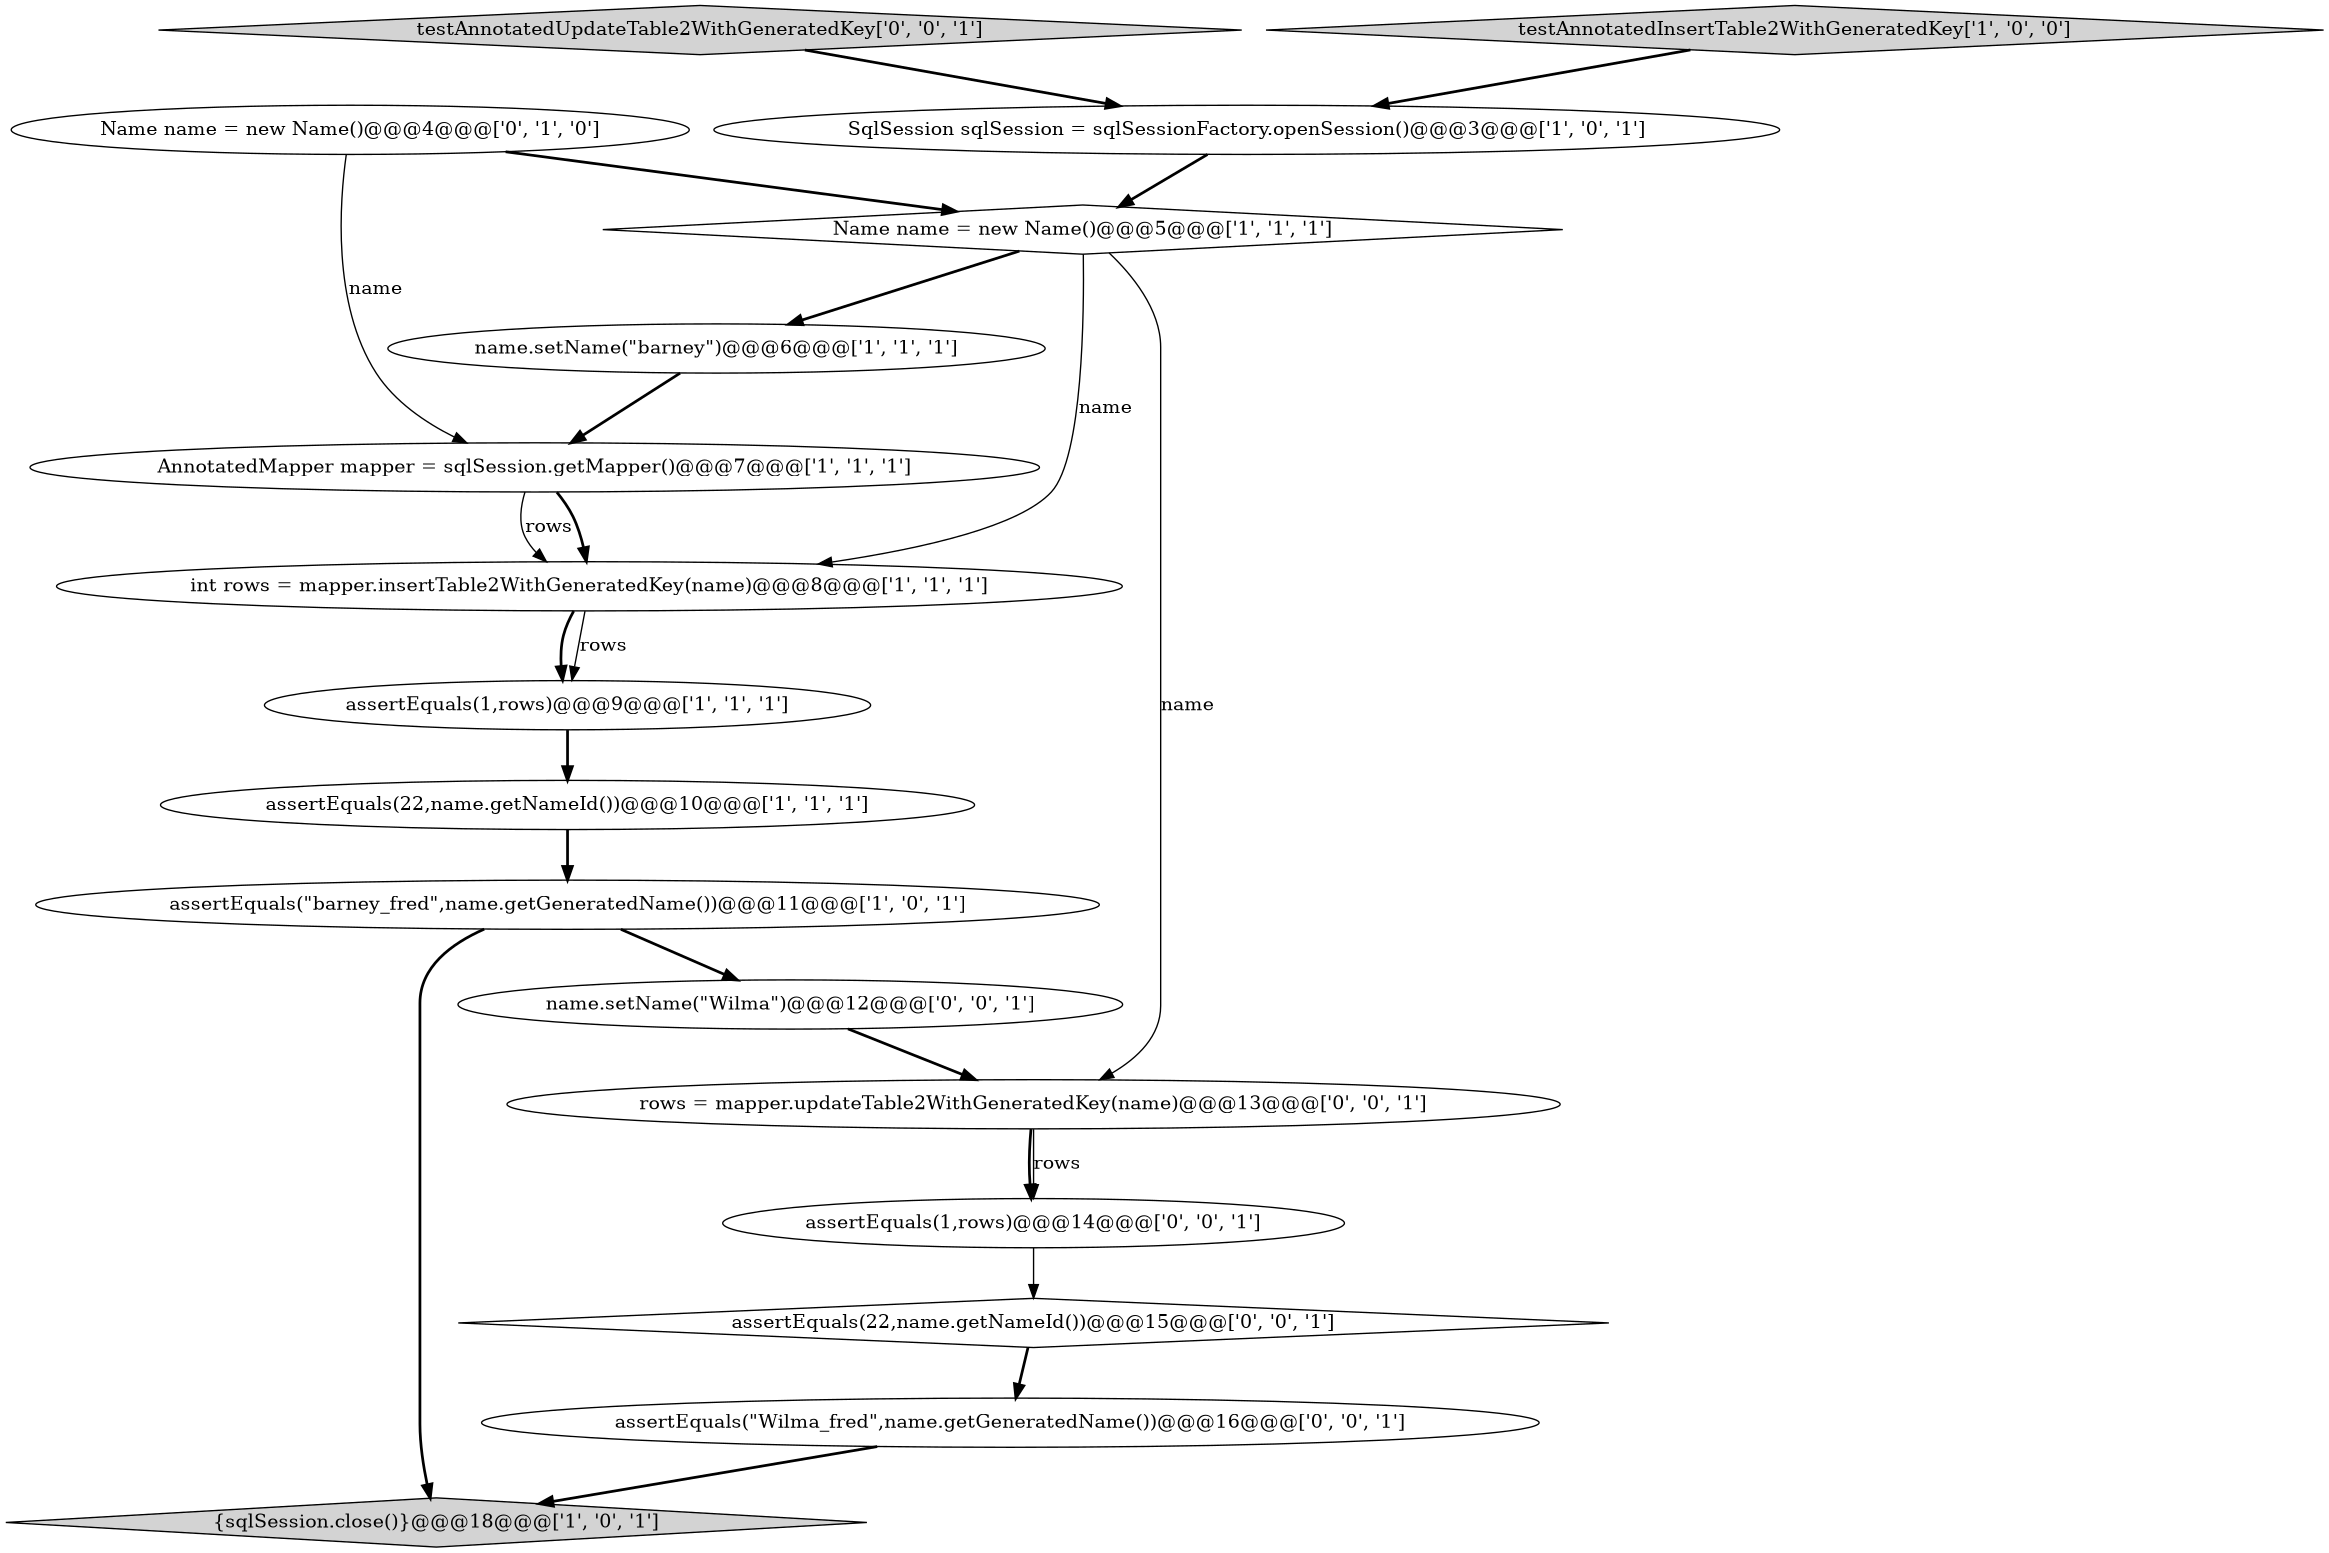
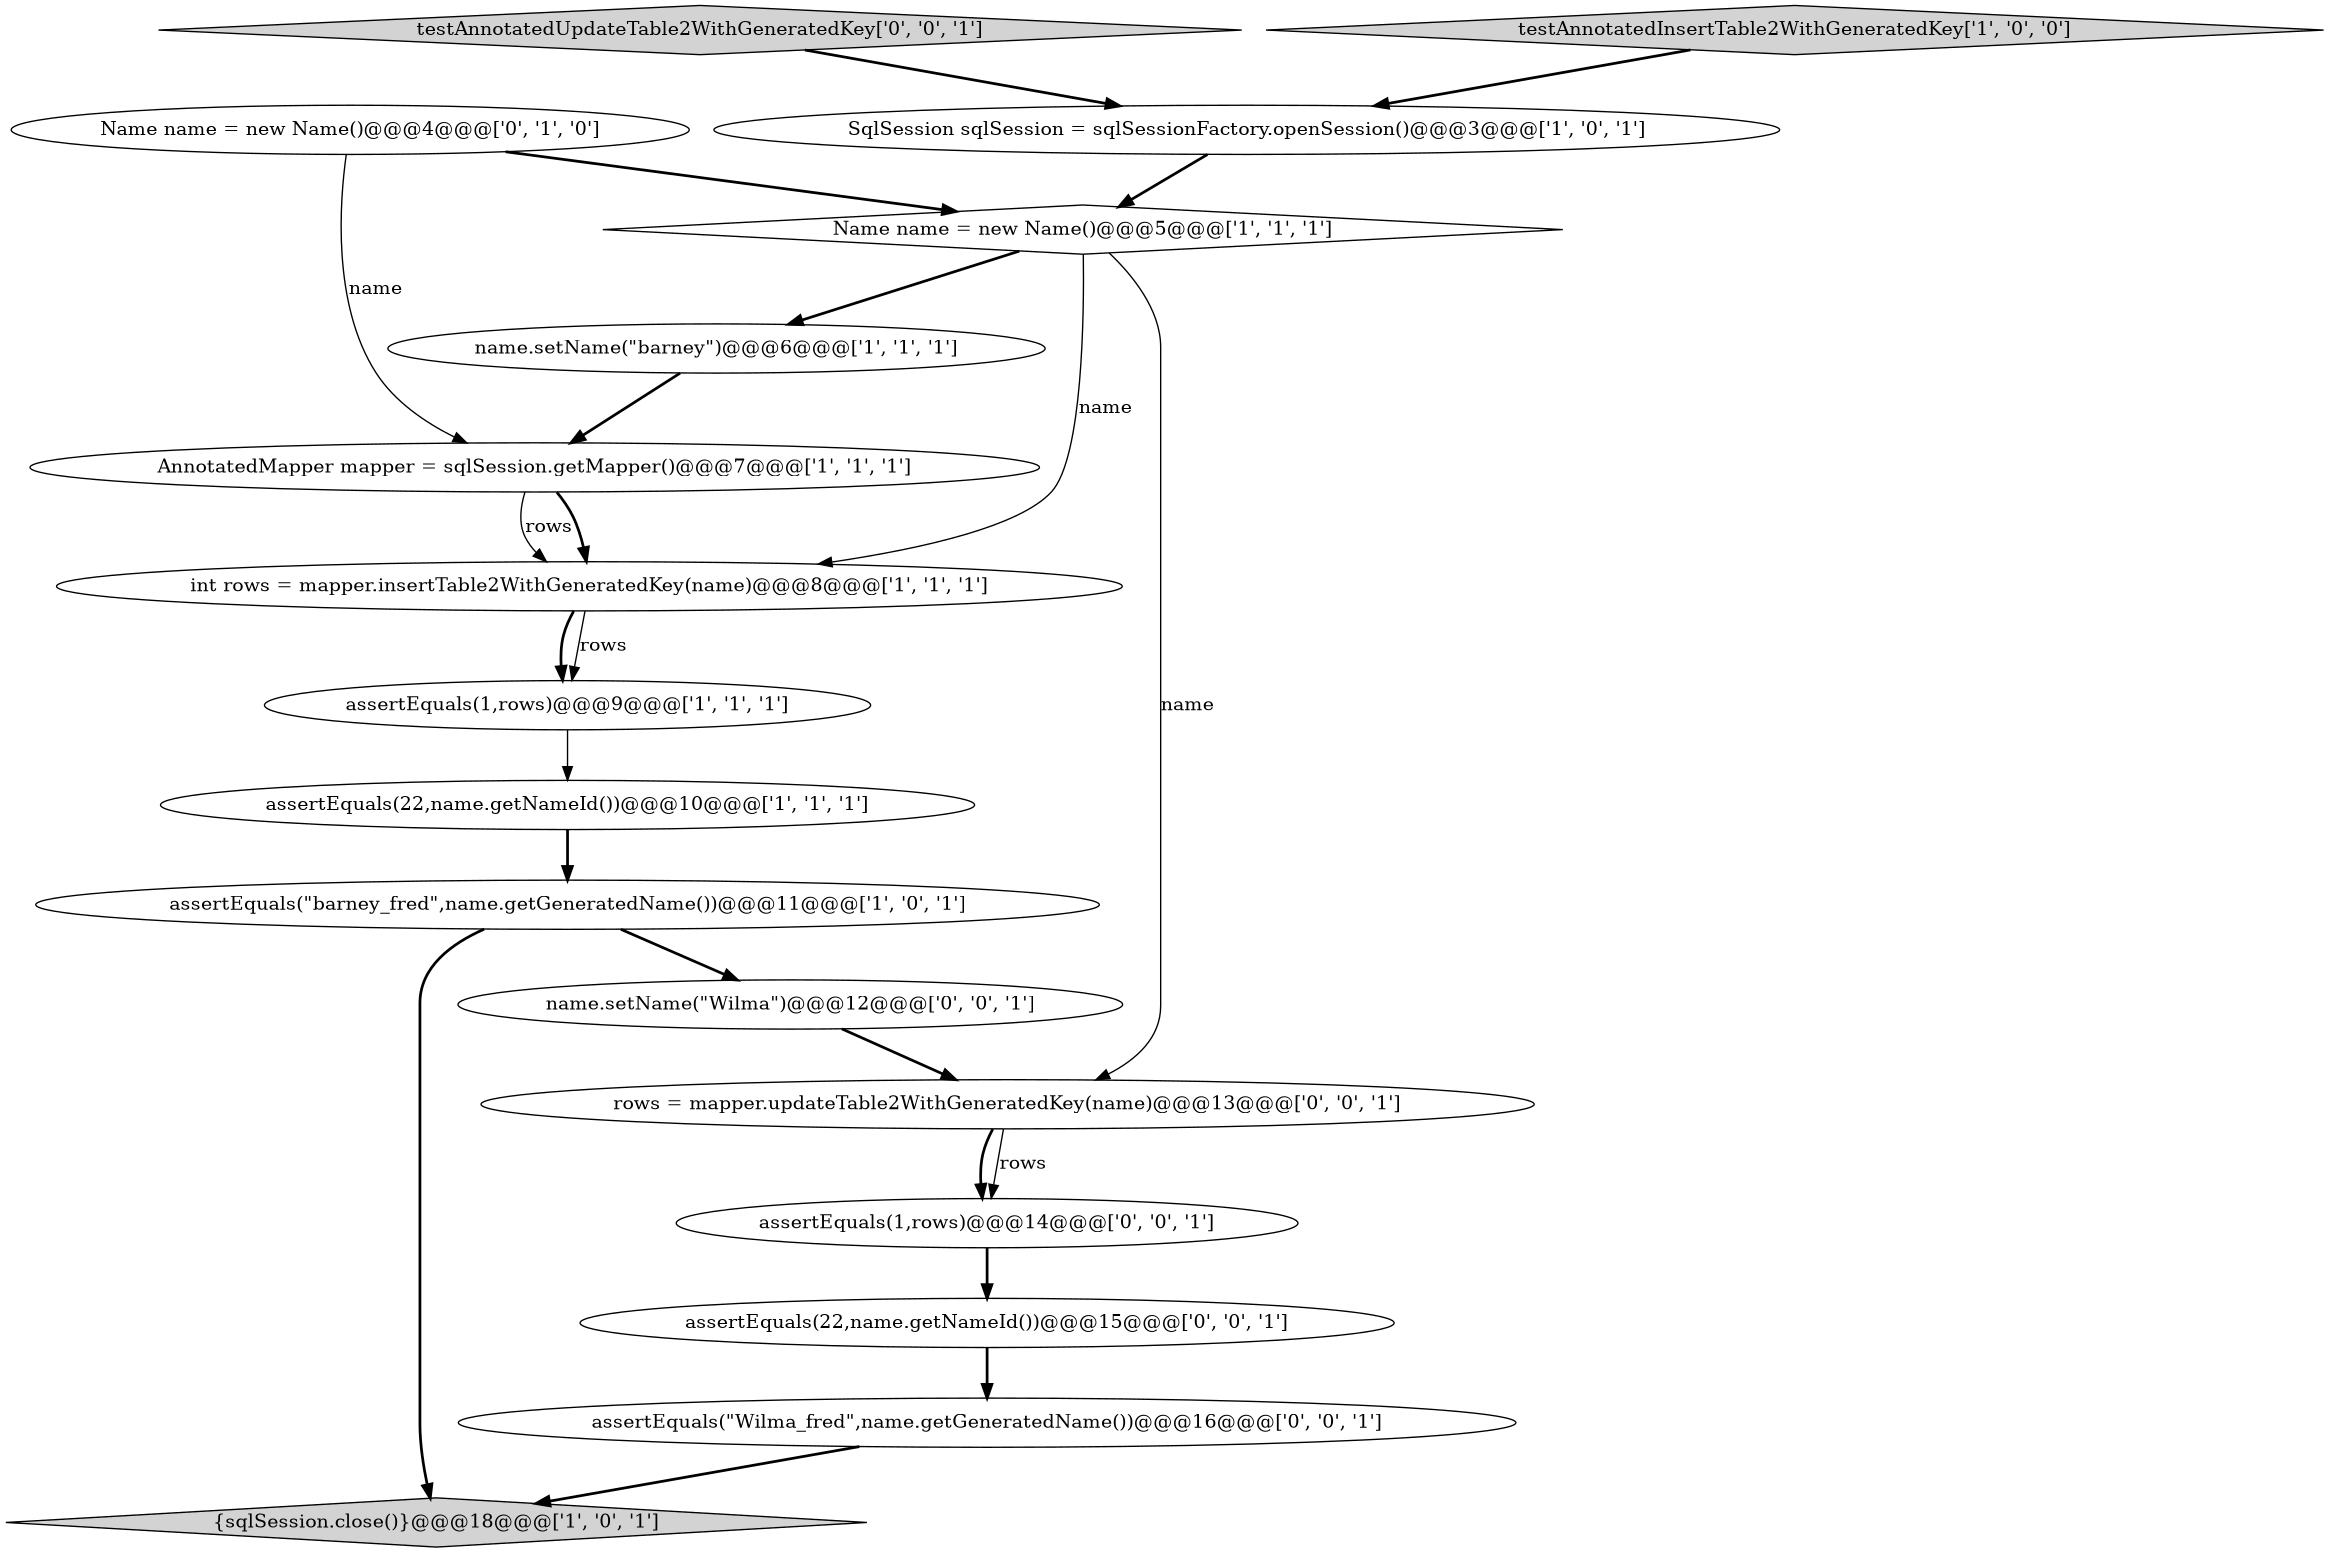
(568, 748) -> (568, 748)
(1034, 1266) -> (987, 1266)
(1034, 1323) -> (987, 1323)
